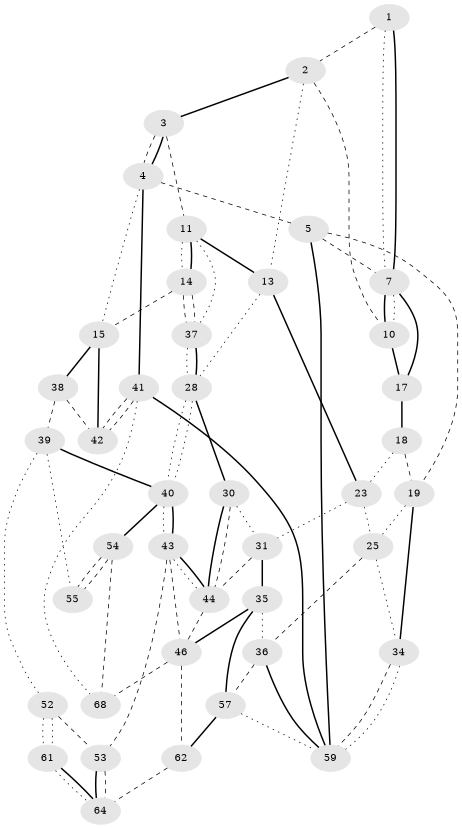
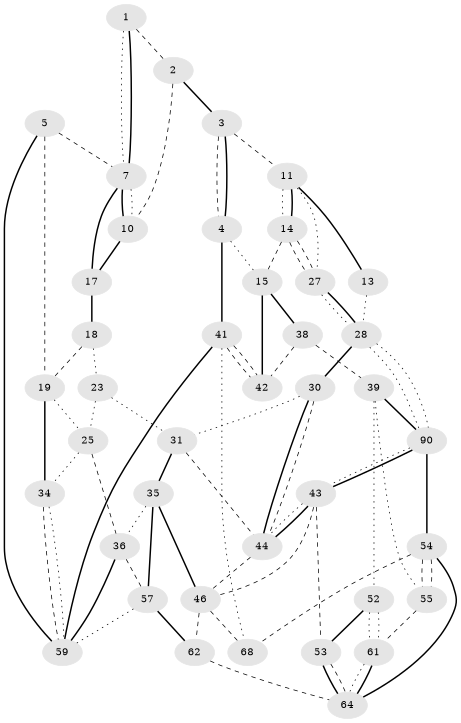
(287, 176) -> none
(226, 203) -> none
(192, 335) -> (315, 282)
(315, 388) -> none
(168, 494) -> (427, 441)
none -> (401, 626)
none -> (436, 641)
(74, 732) -> (348, 626)
